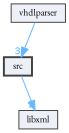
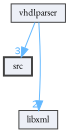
(26, 89) -> (40, 62)
